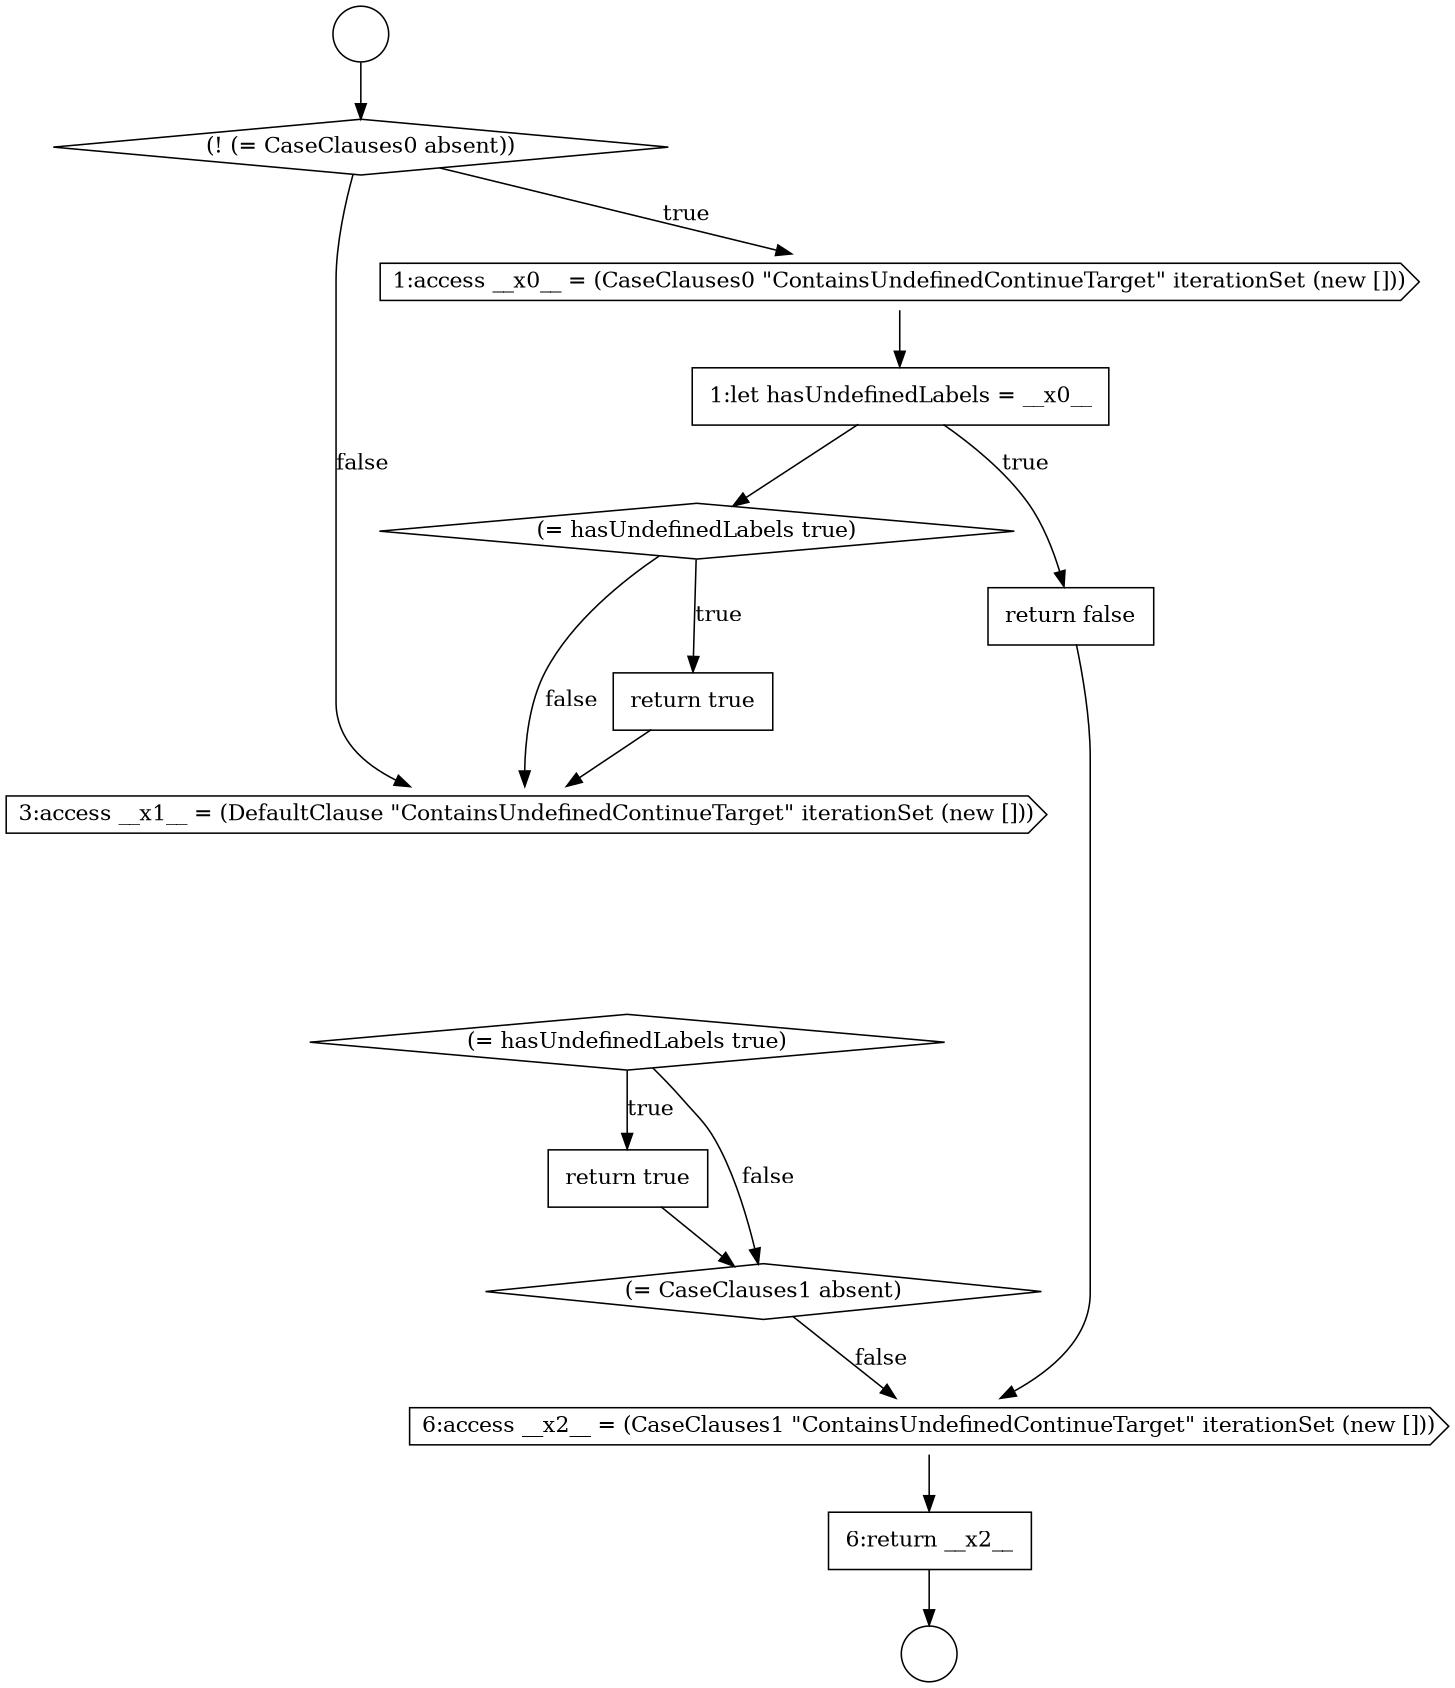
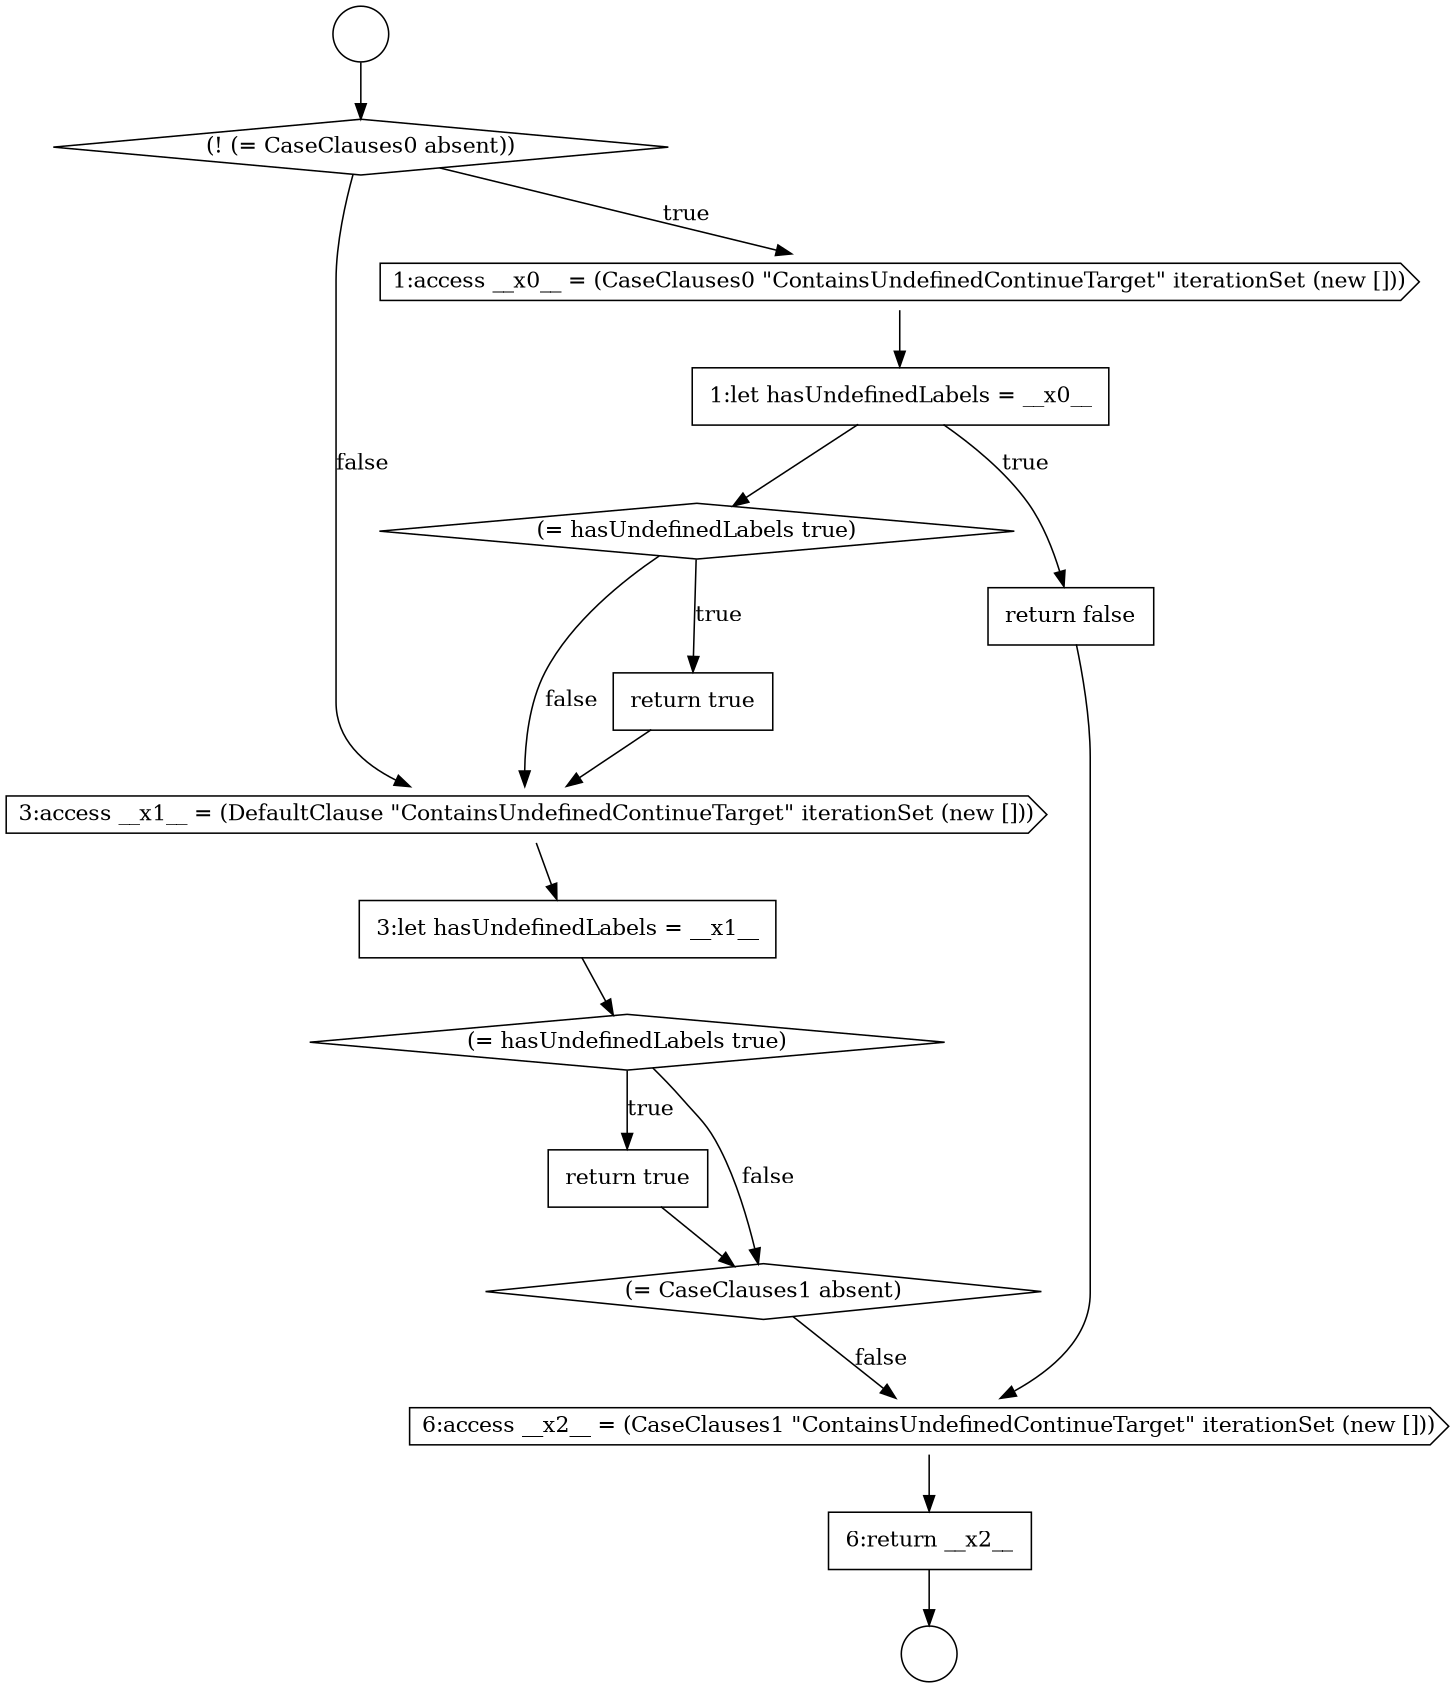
none -> (567, 928)
